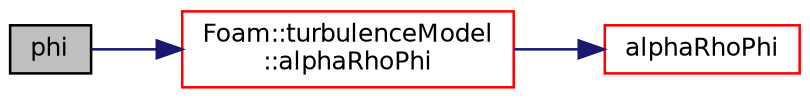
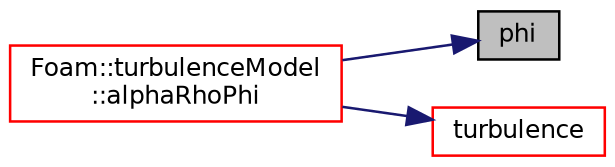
(124, 49) -> (398, 52)
(702, 49) -> (519, 132)
